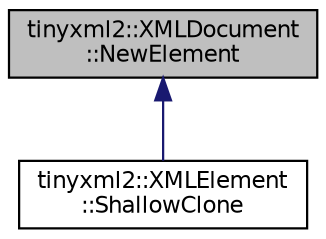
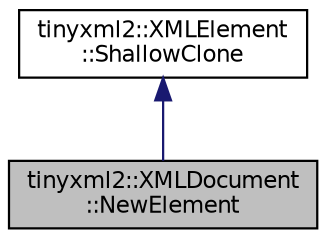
(163, 131) -> (163, 131)
